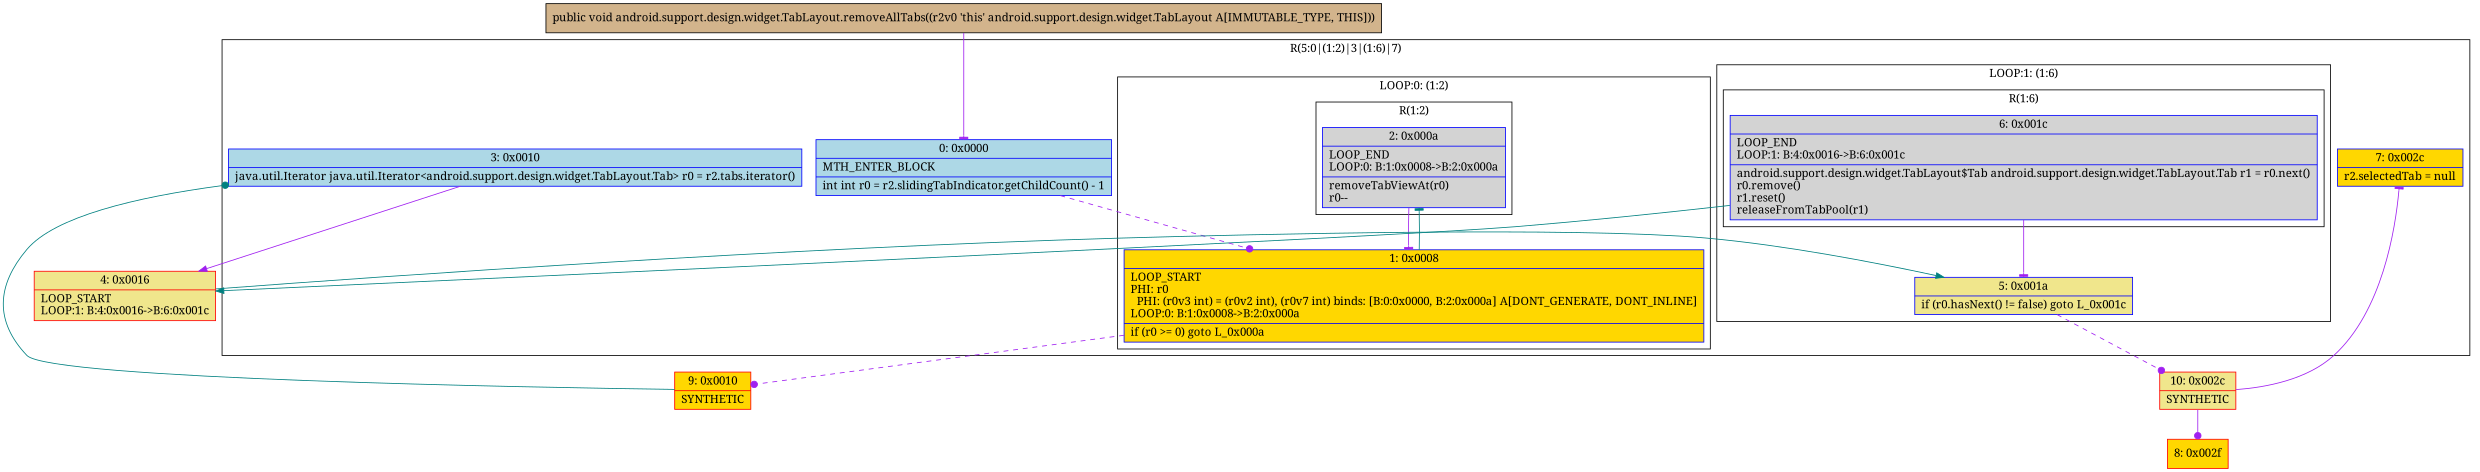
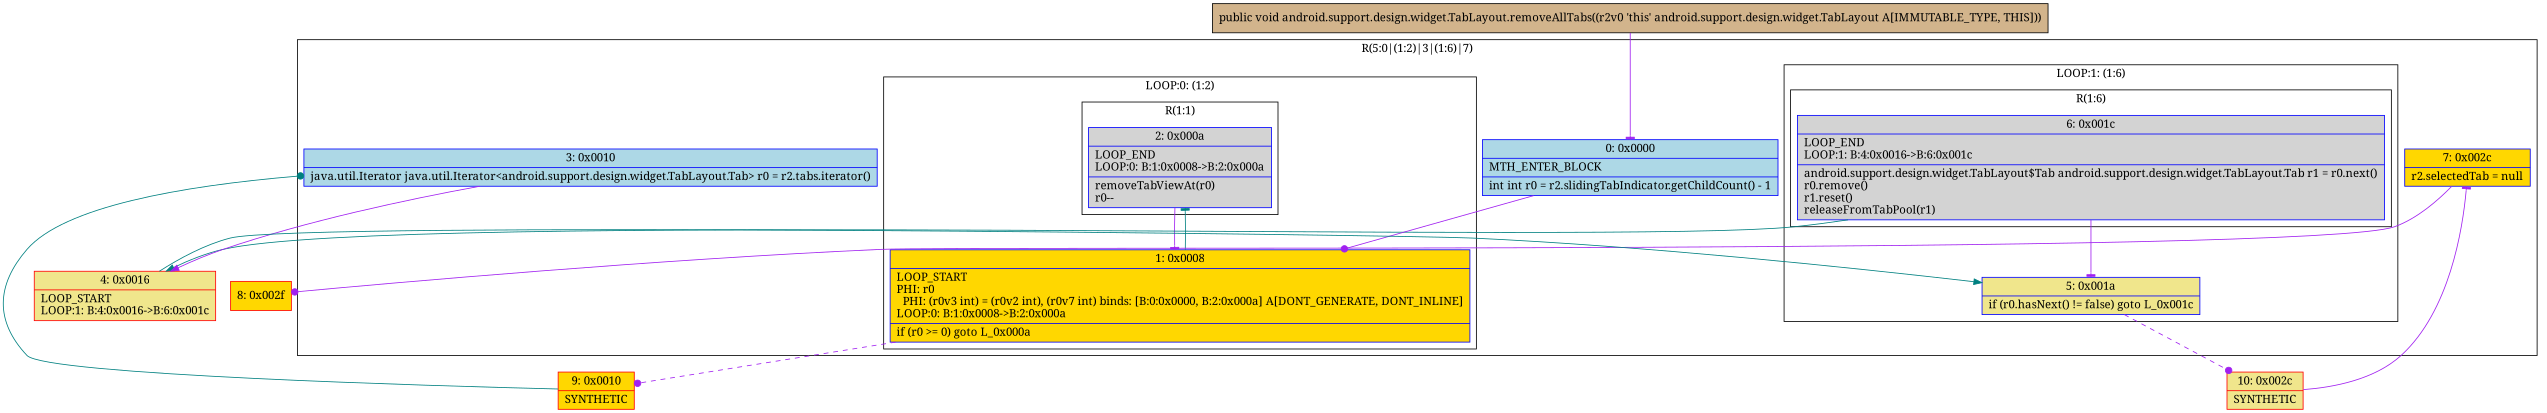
(1414, 111) -> (1180, 111)
(1153, 222) -> (1441, 222)
(2198, 421) -> (1381, 248)
